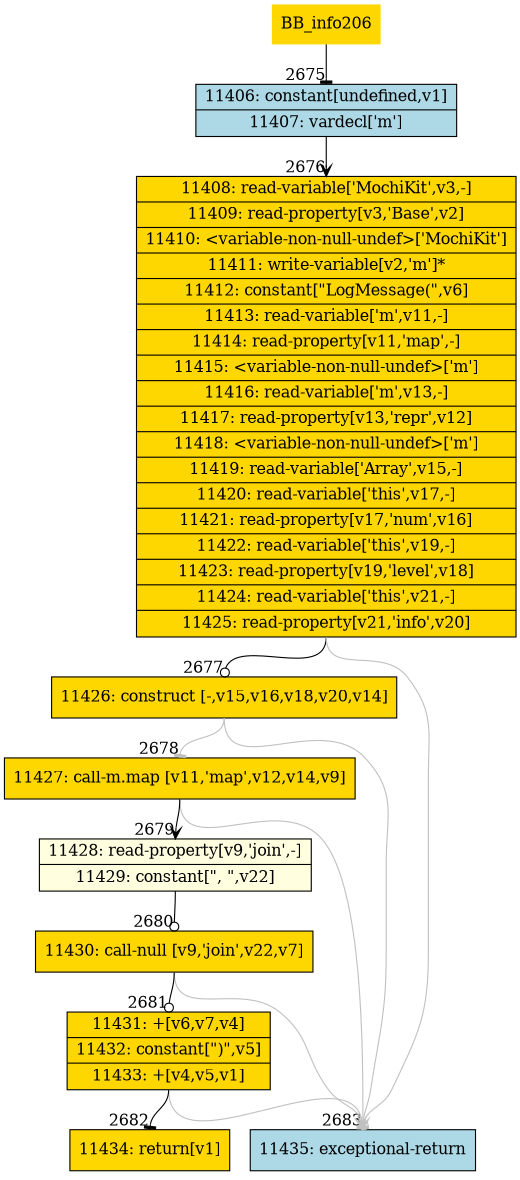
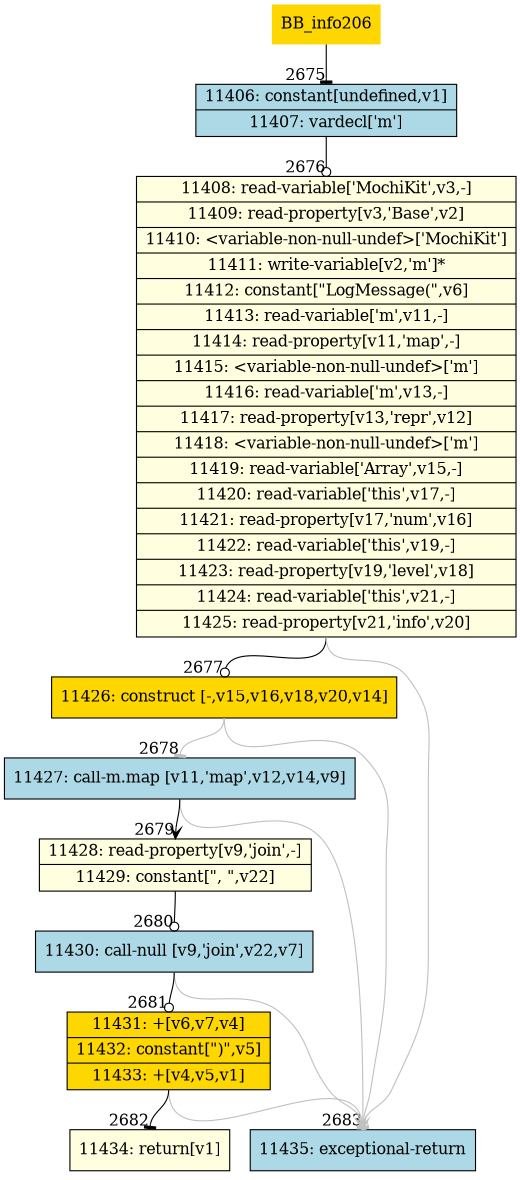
(326, 152) -> (326, 152)
(326, 407) -> (326, 407)
(180, 778) -> (180, 778)
(174, 952) -> (174, 952)
(150, 1150) -> (150, 1150)
